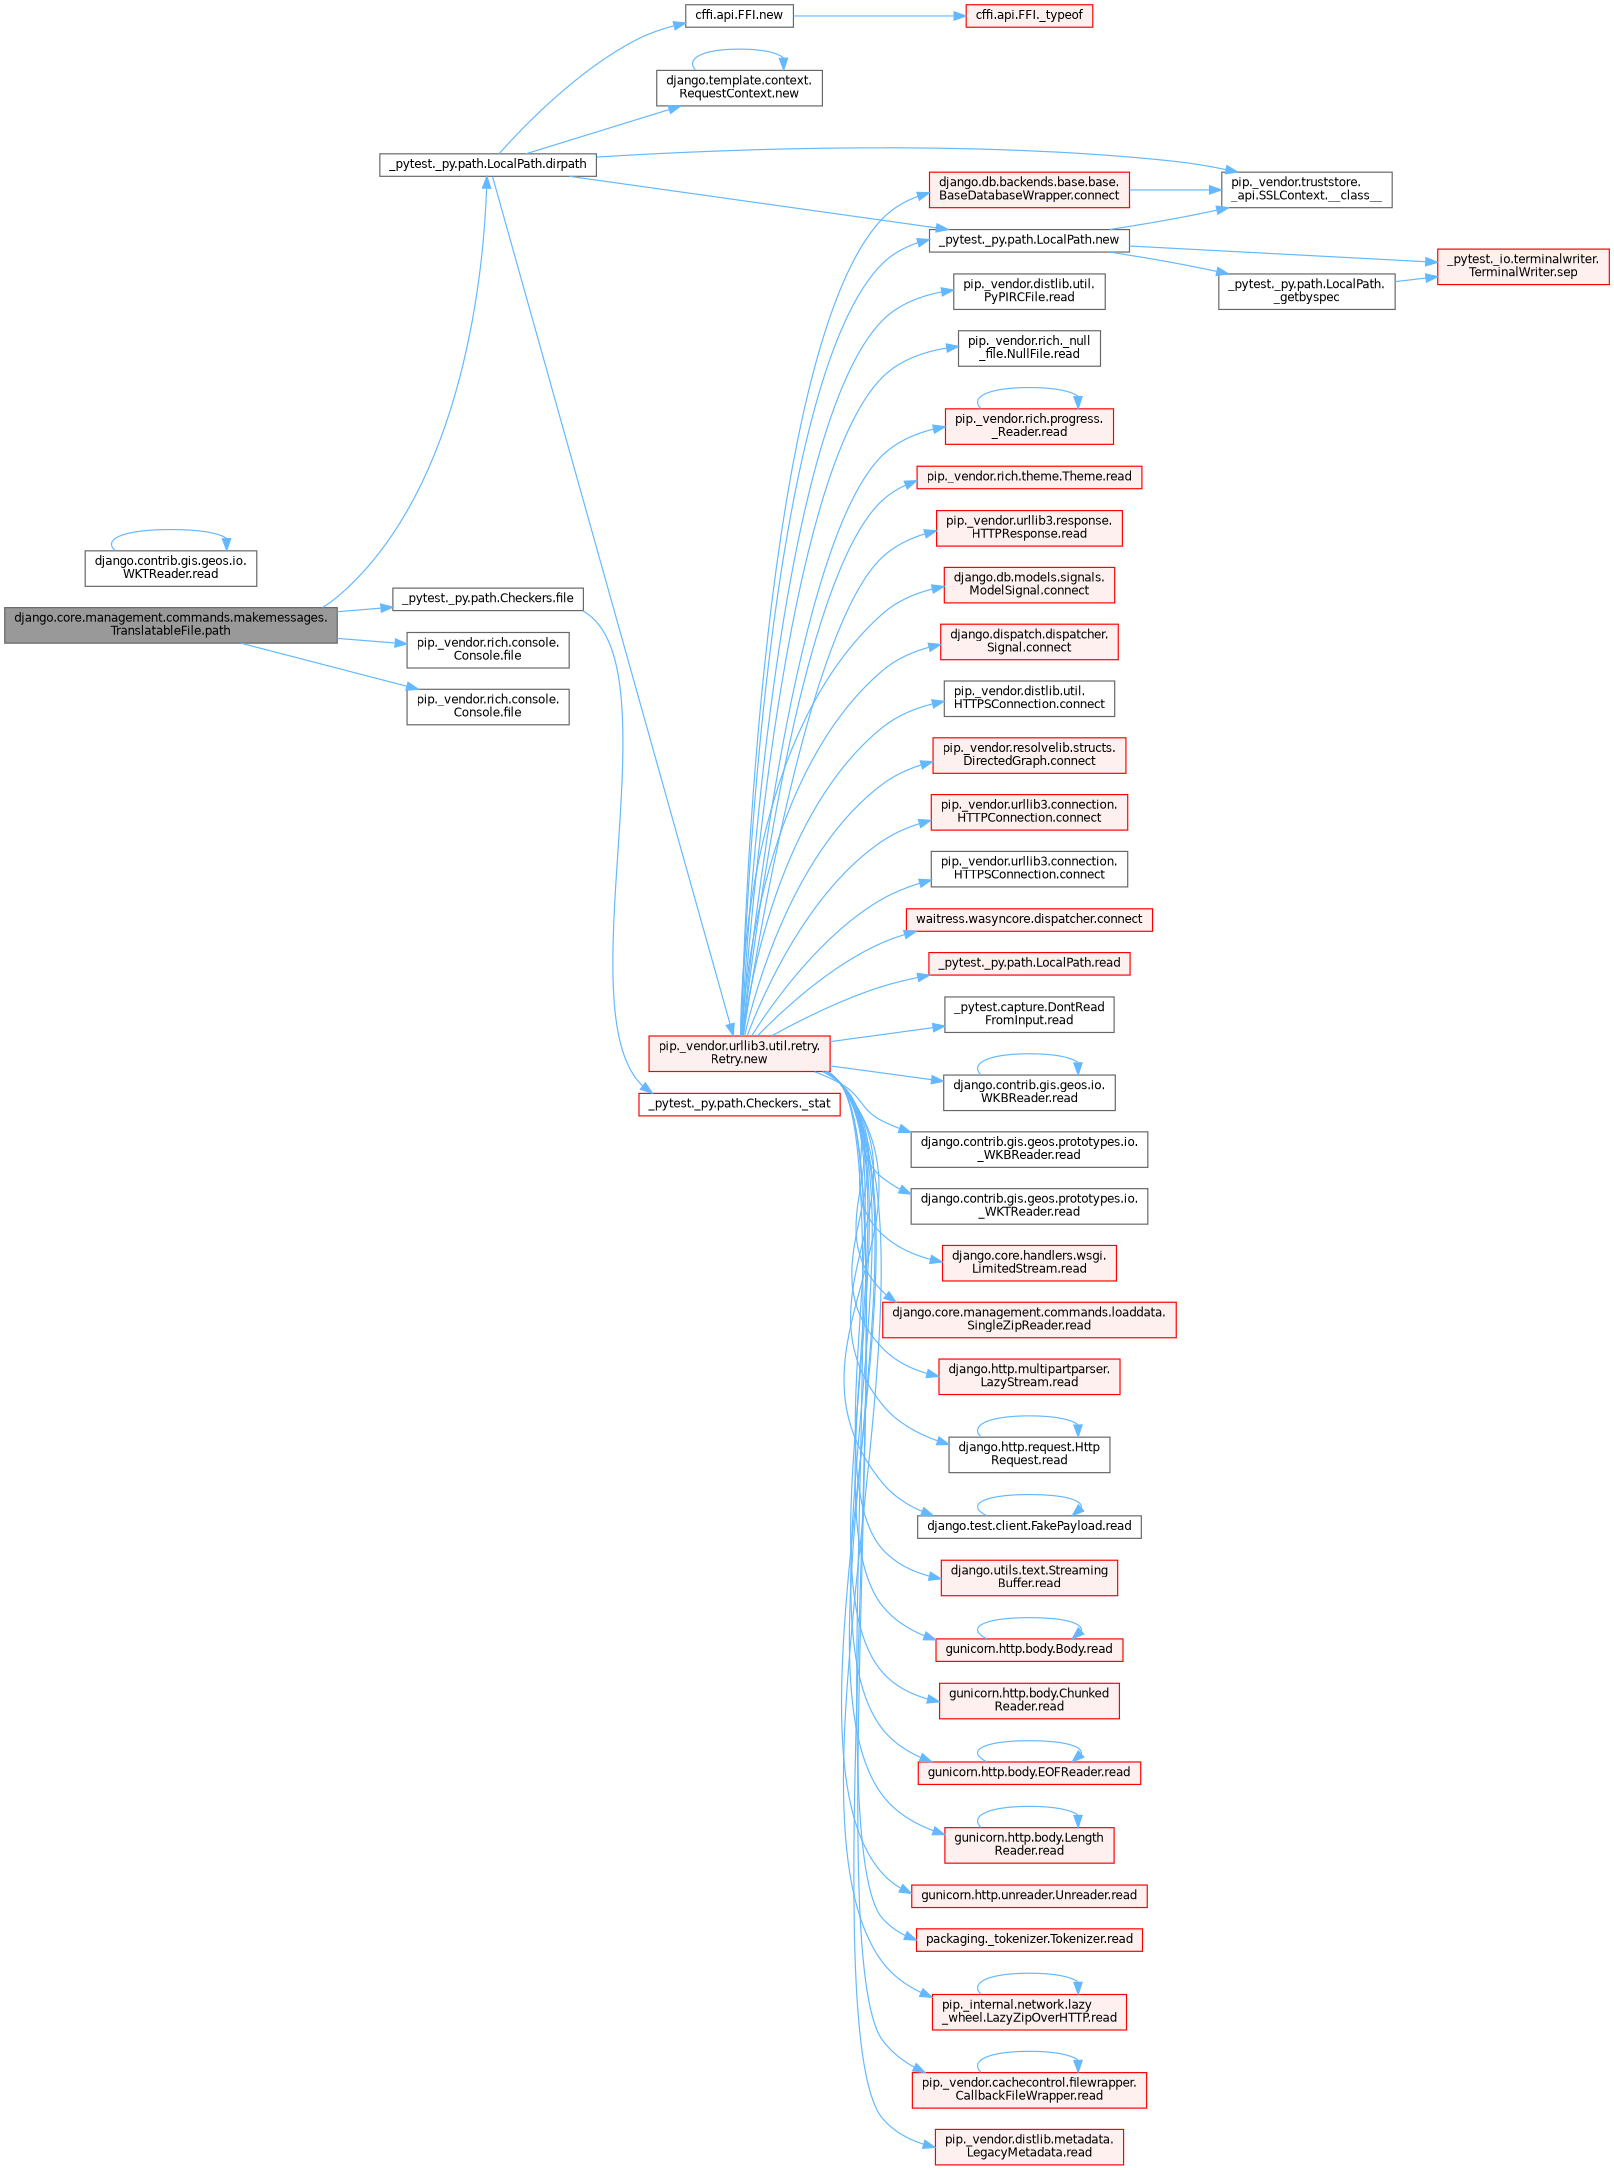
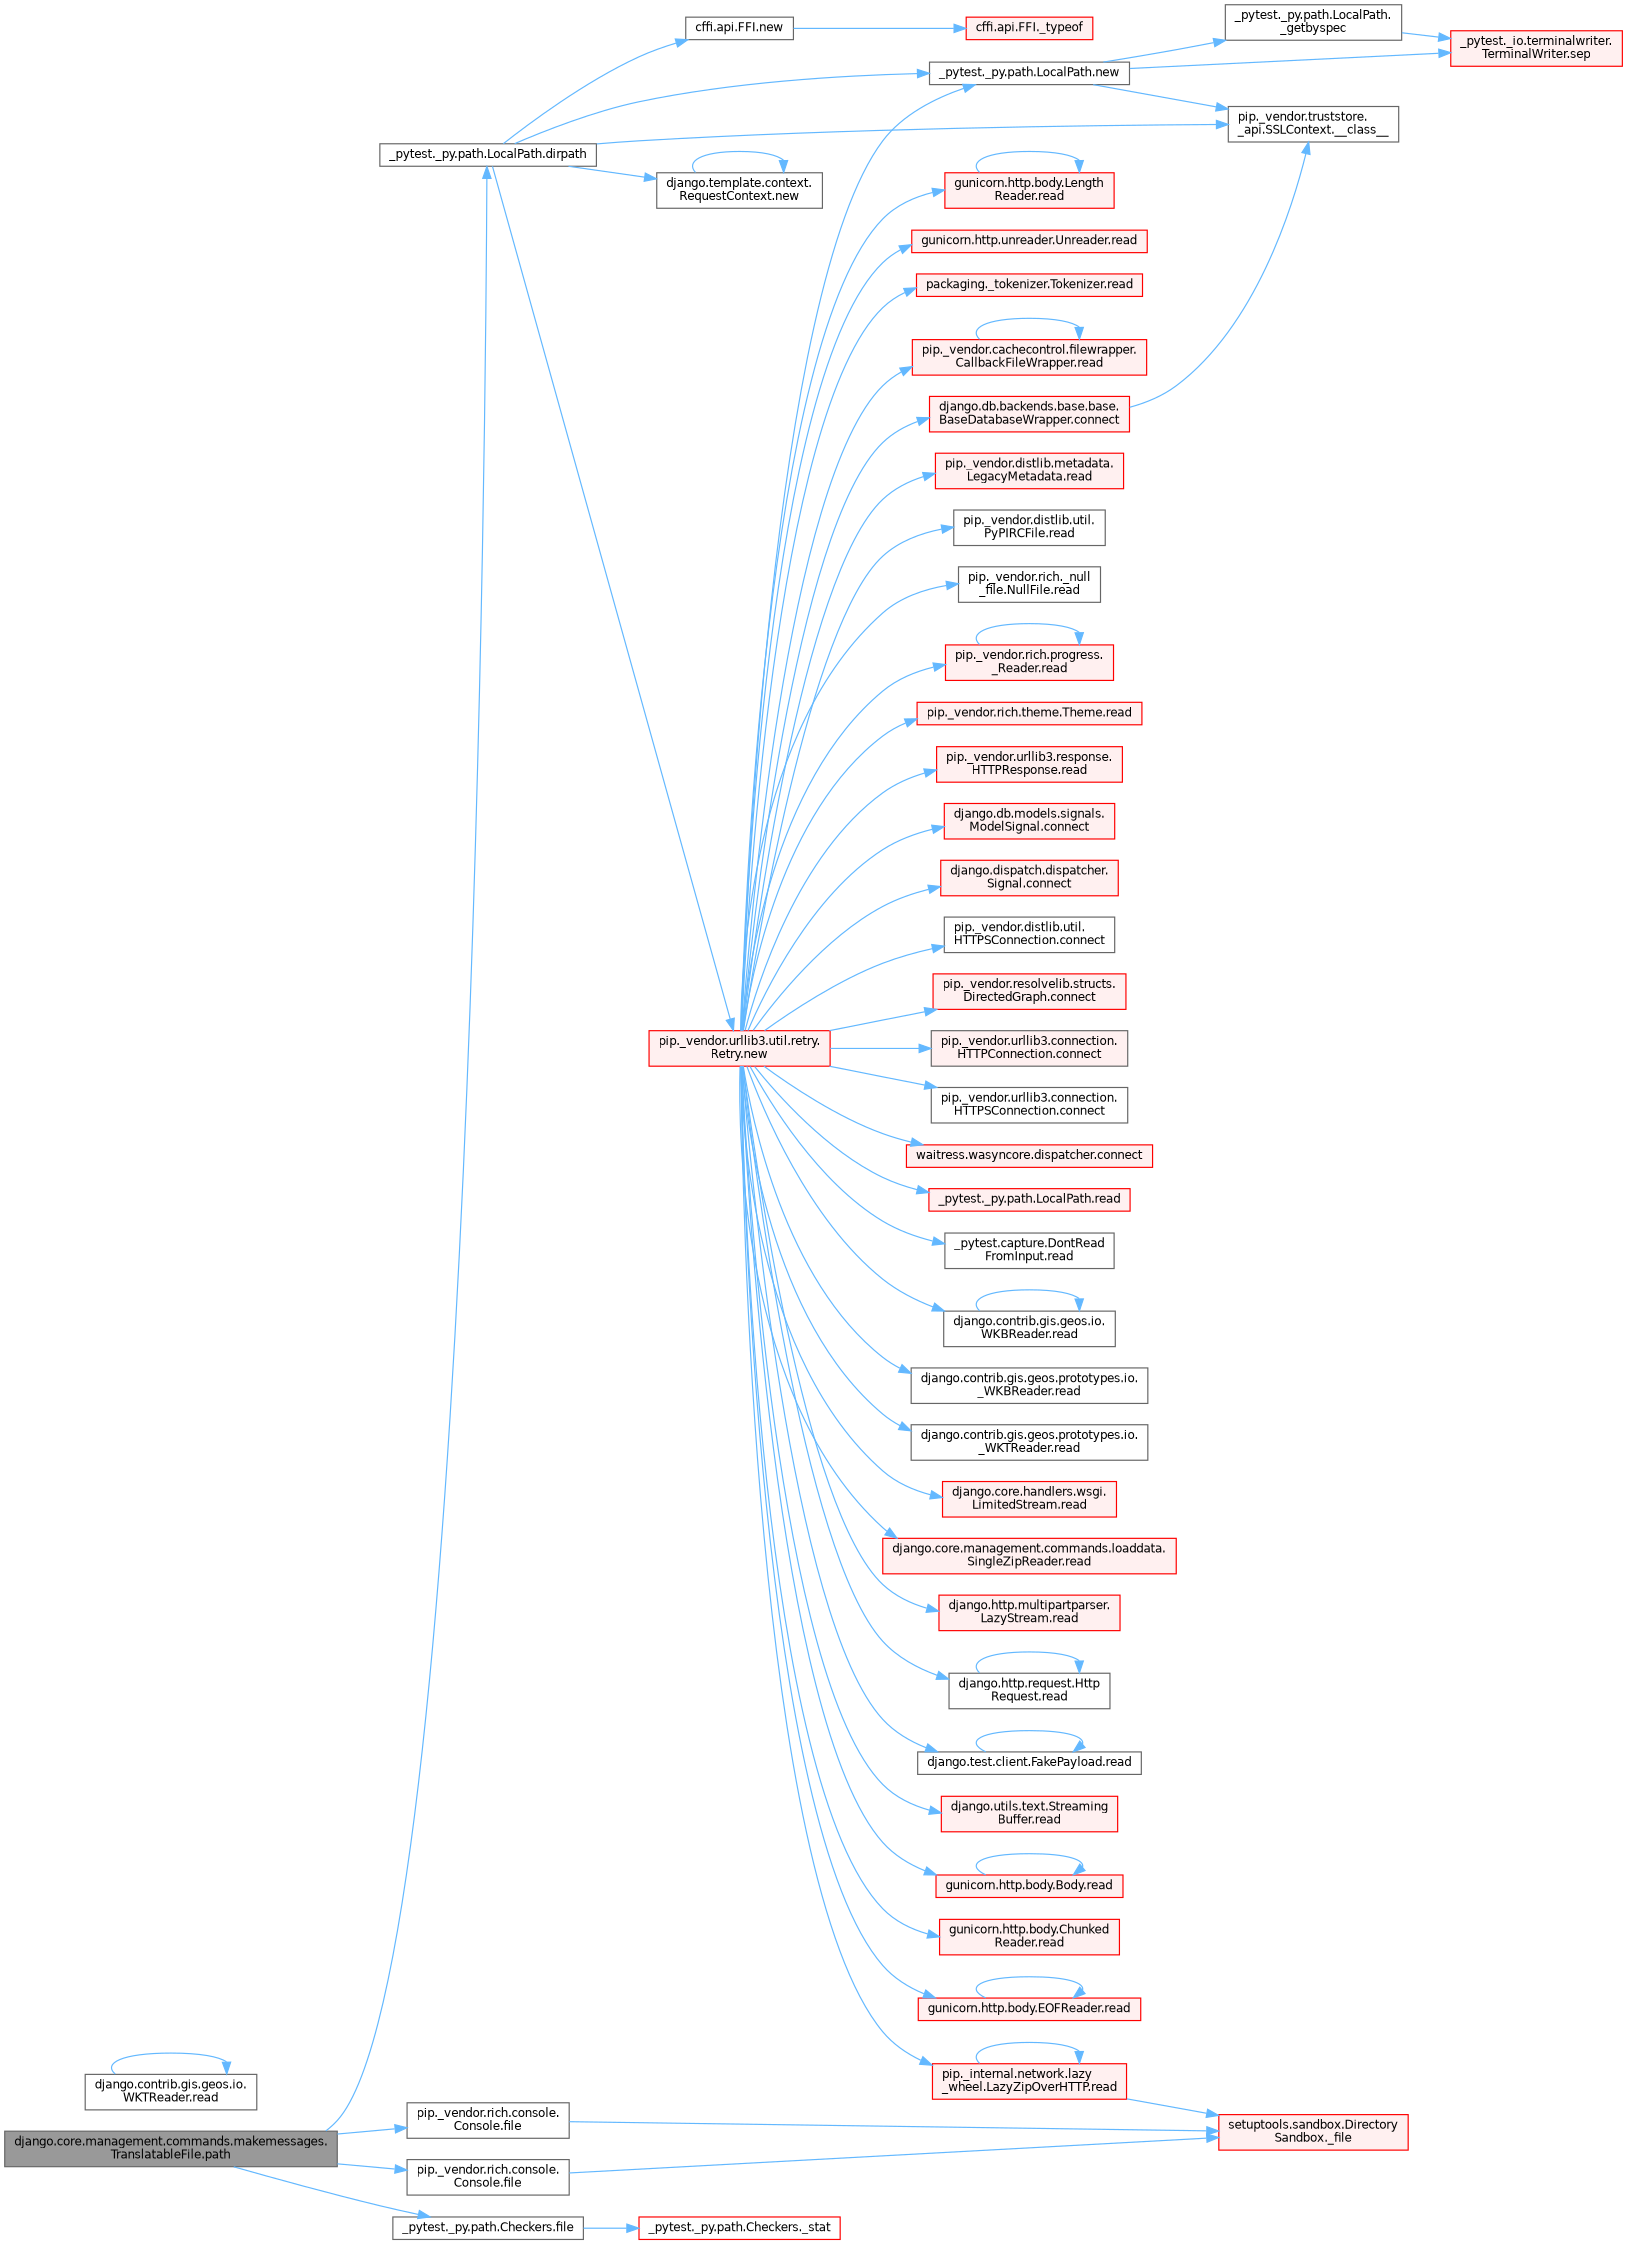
(1030, 812) -> (1030, 1048)
none -> (1314, 2132)
